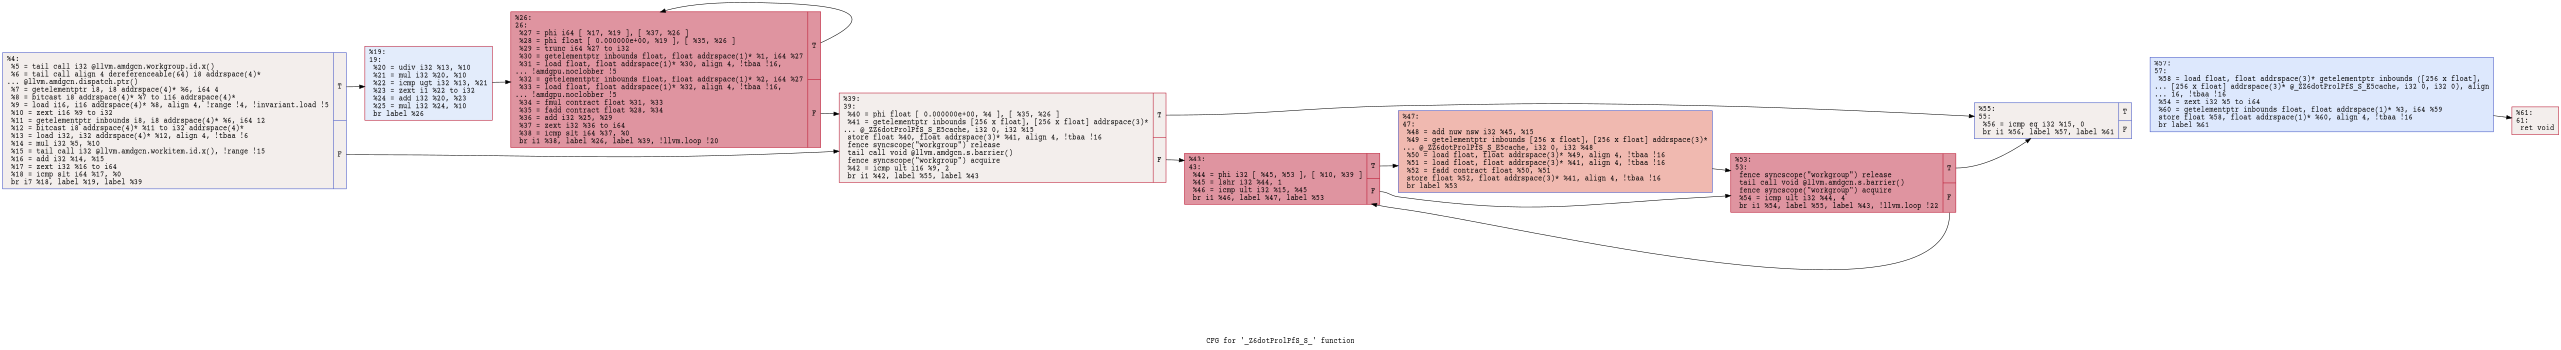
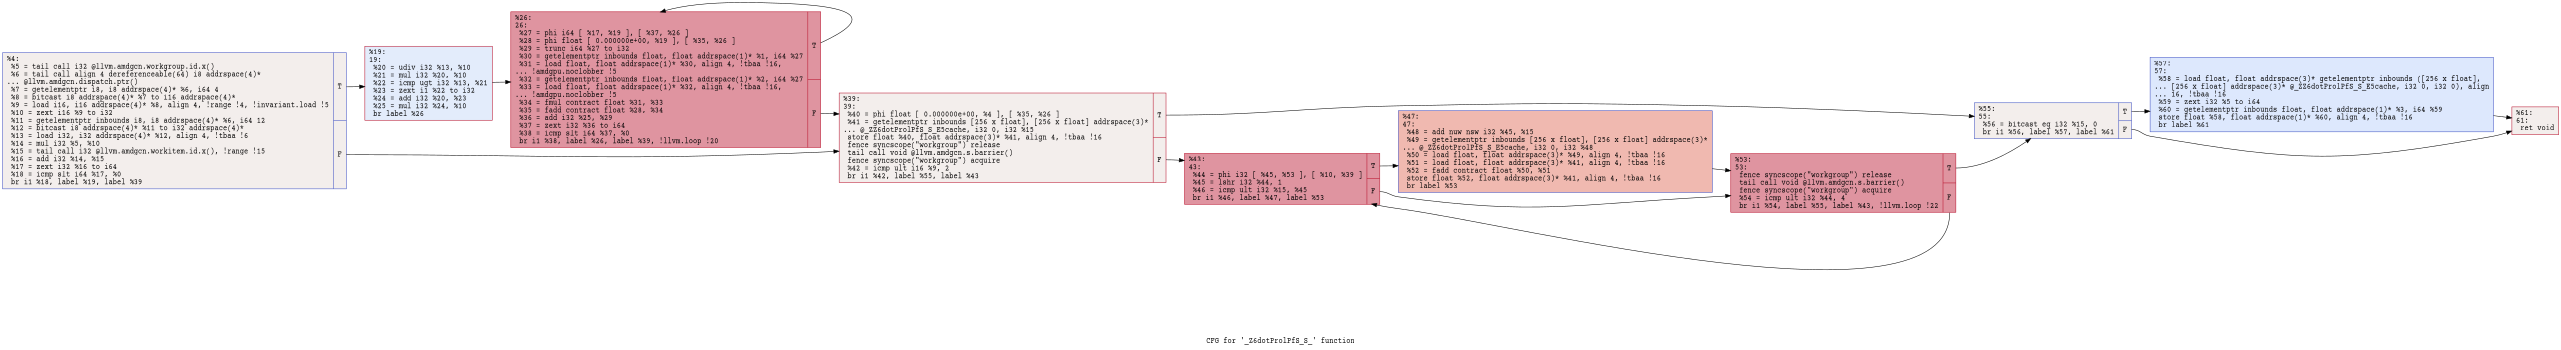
(2207, 102) -> (2207, 102)
none -> (2138, 111)
(2032, 124) -> (2038, 124)
none -> (2319, 156)
(75, 182) -> (75, 182)
